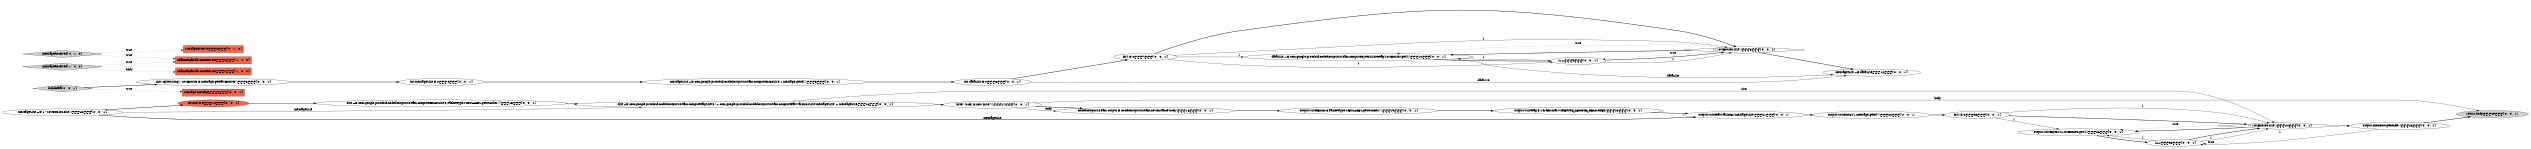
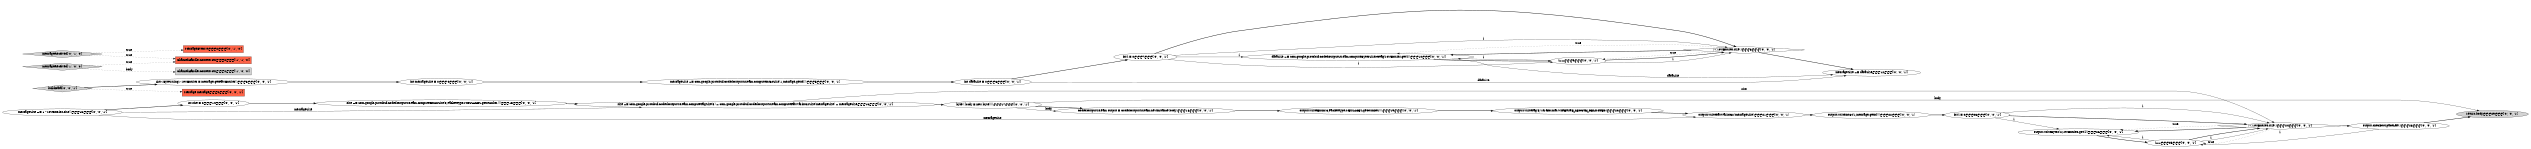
(213, 71) -> (213, 71)
(213, 103) -> (213, 103)
(896, 120) -> (896, 120)
